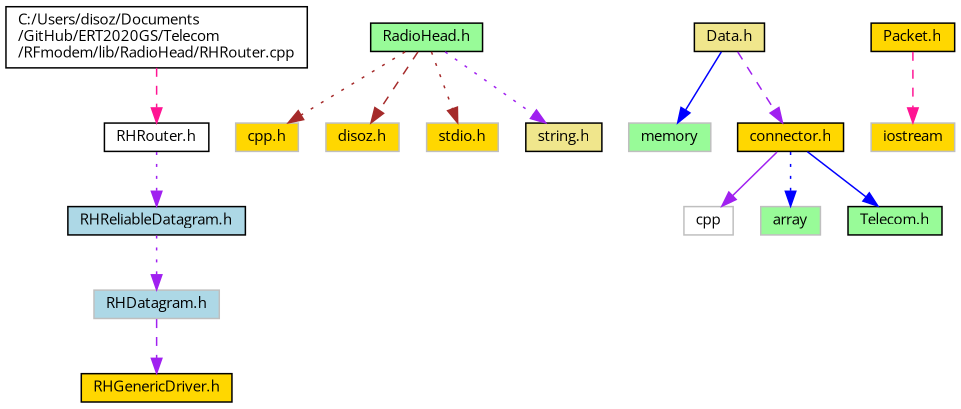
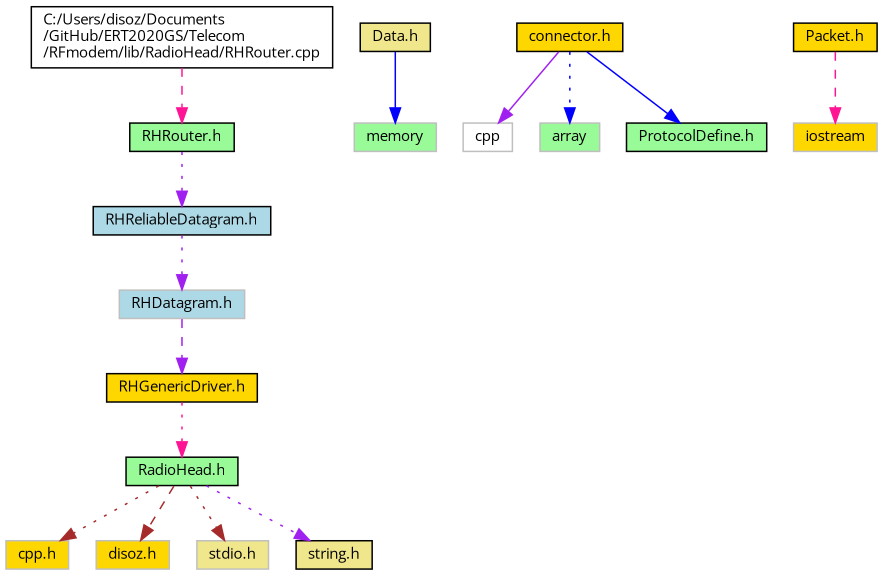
(756, 81) -> none
(157, 137) -> (182, 137)
(462, 137) -> (233, 555)
(895, 221) -> (697, 137)
none -> (182, 422)
